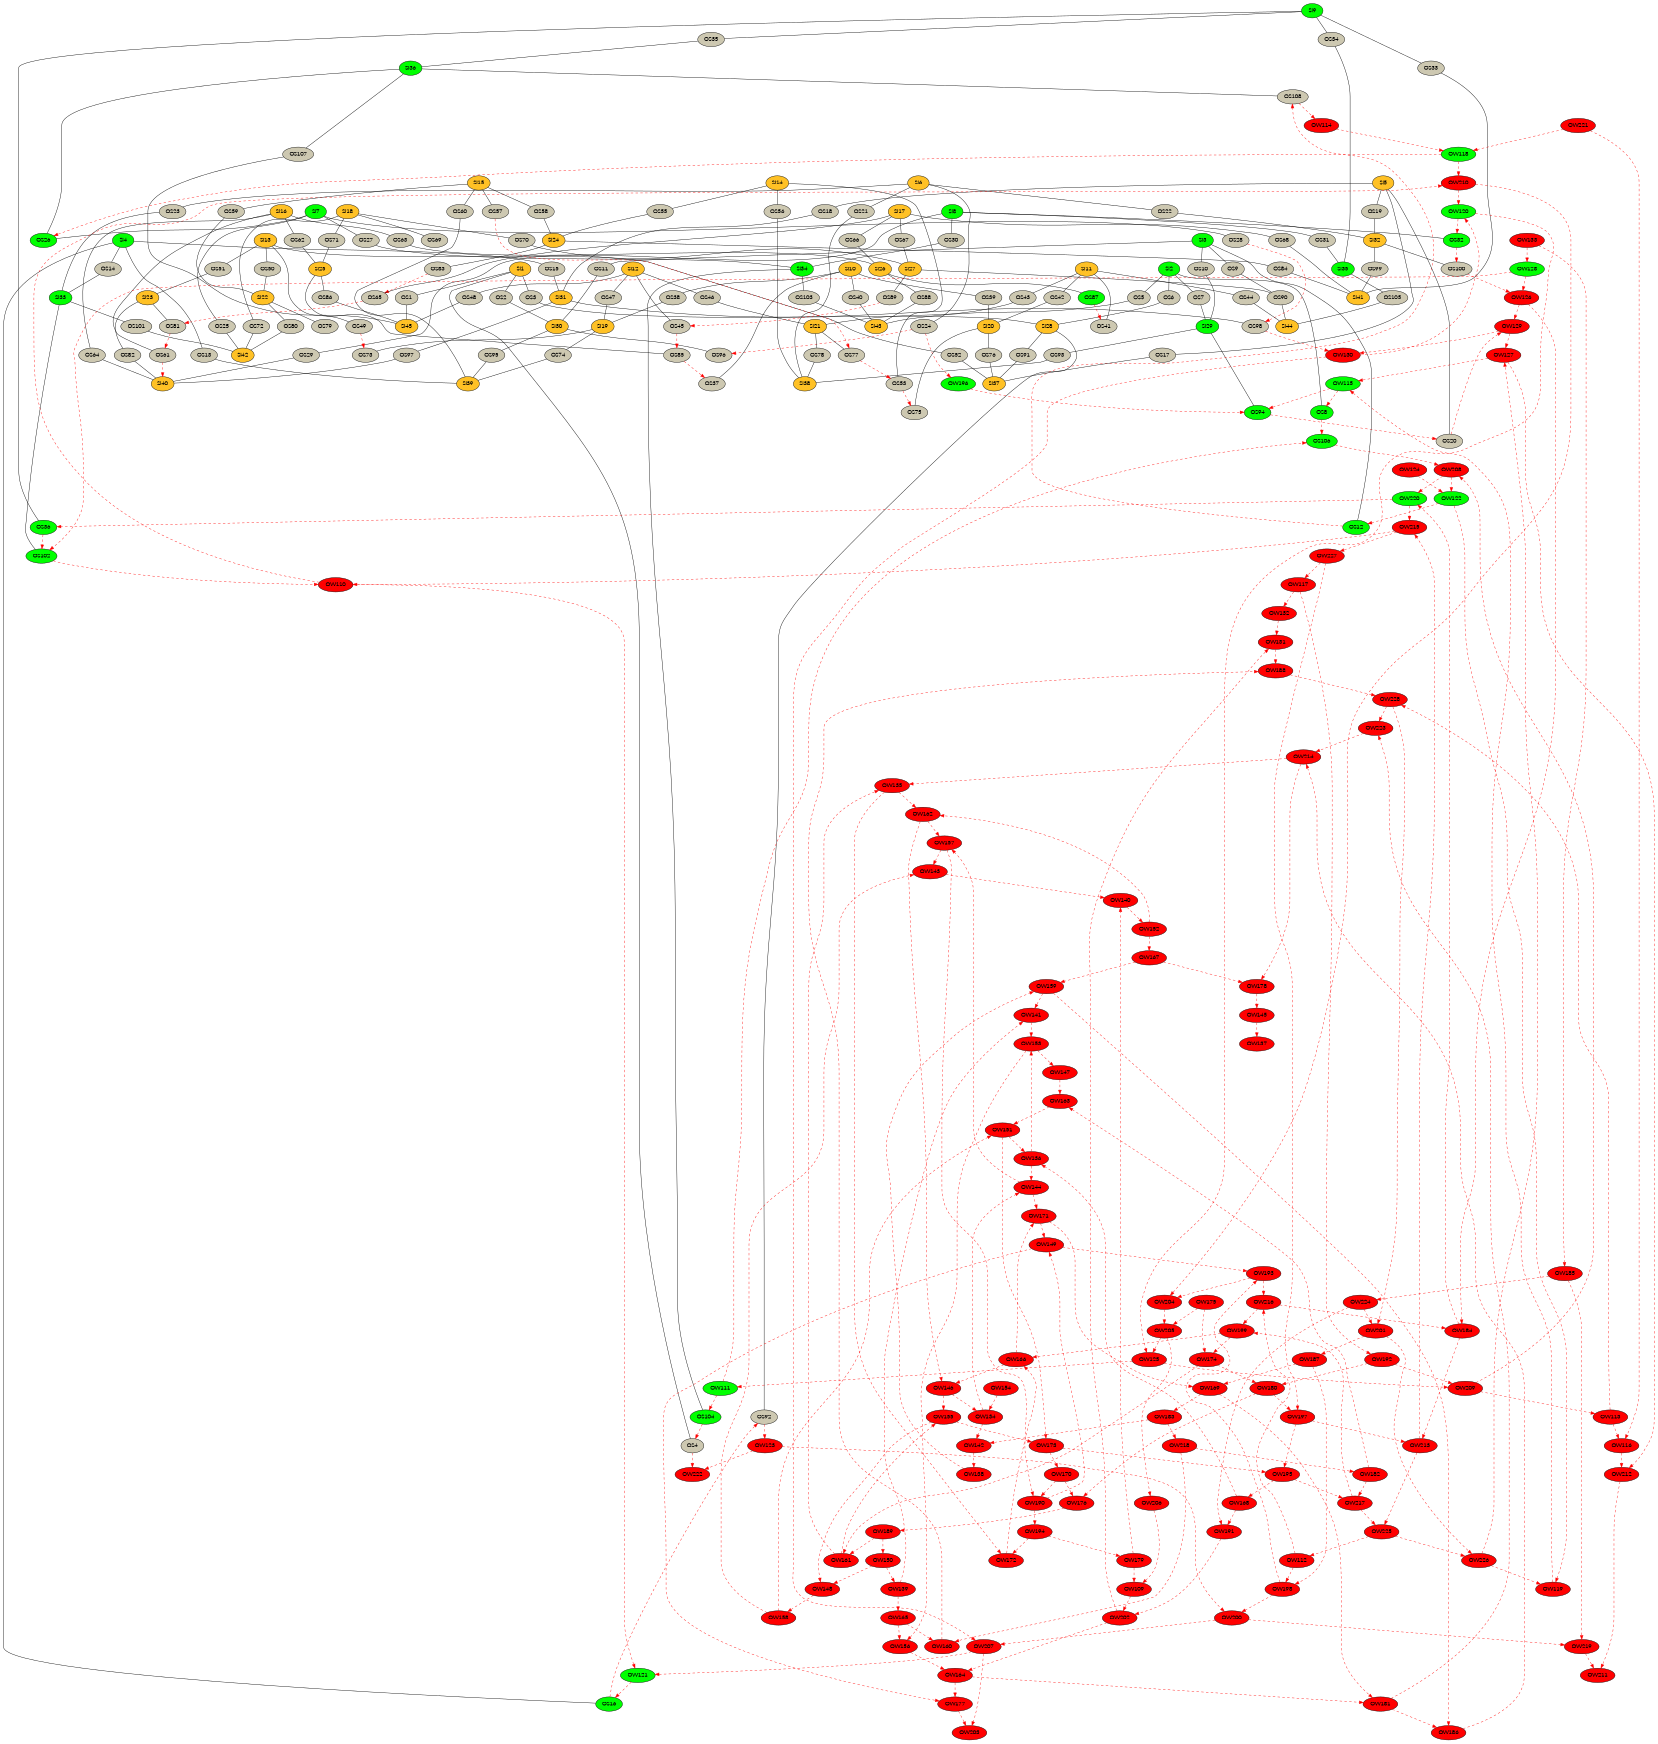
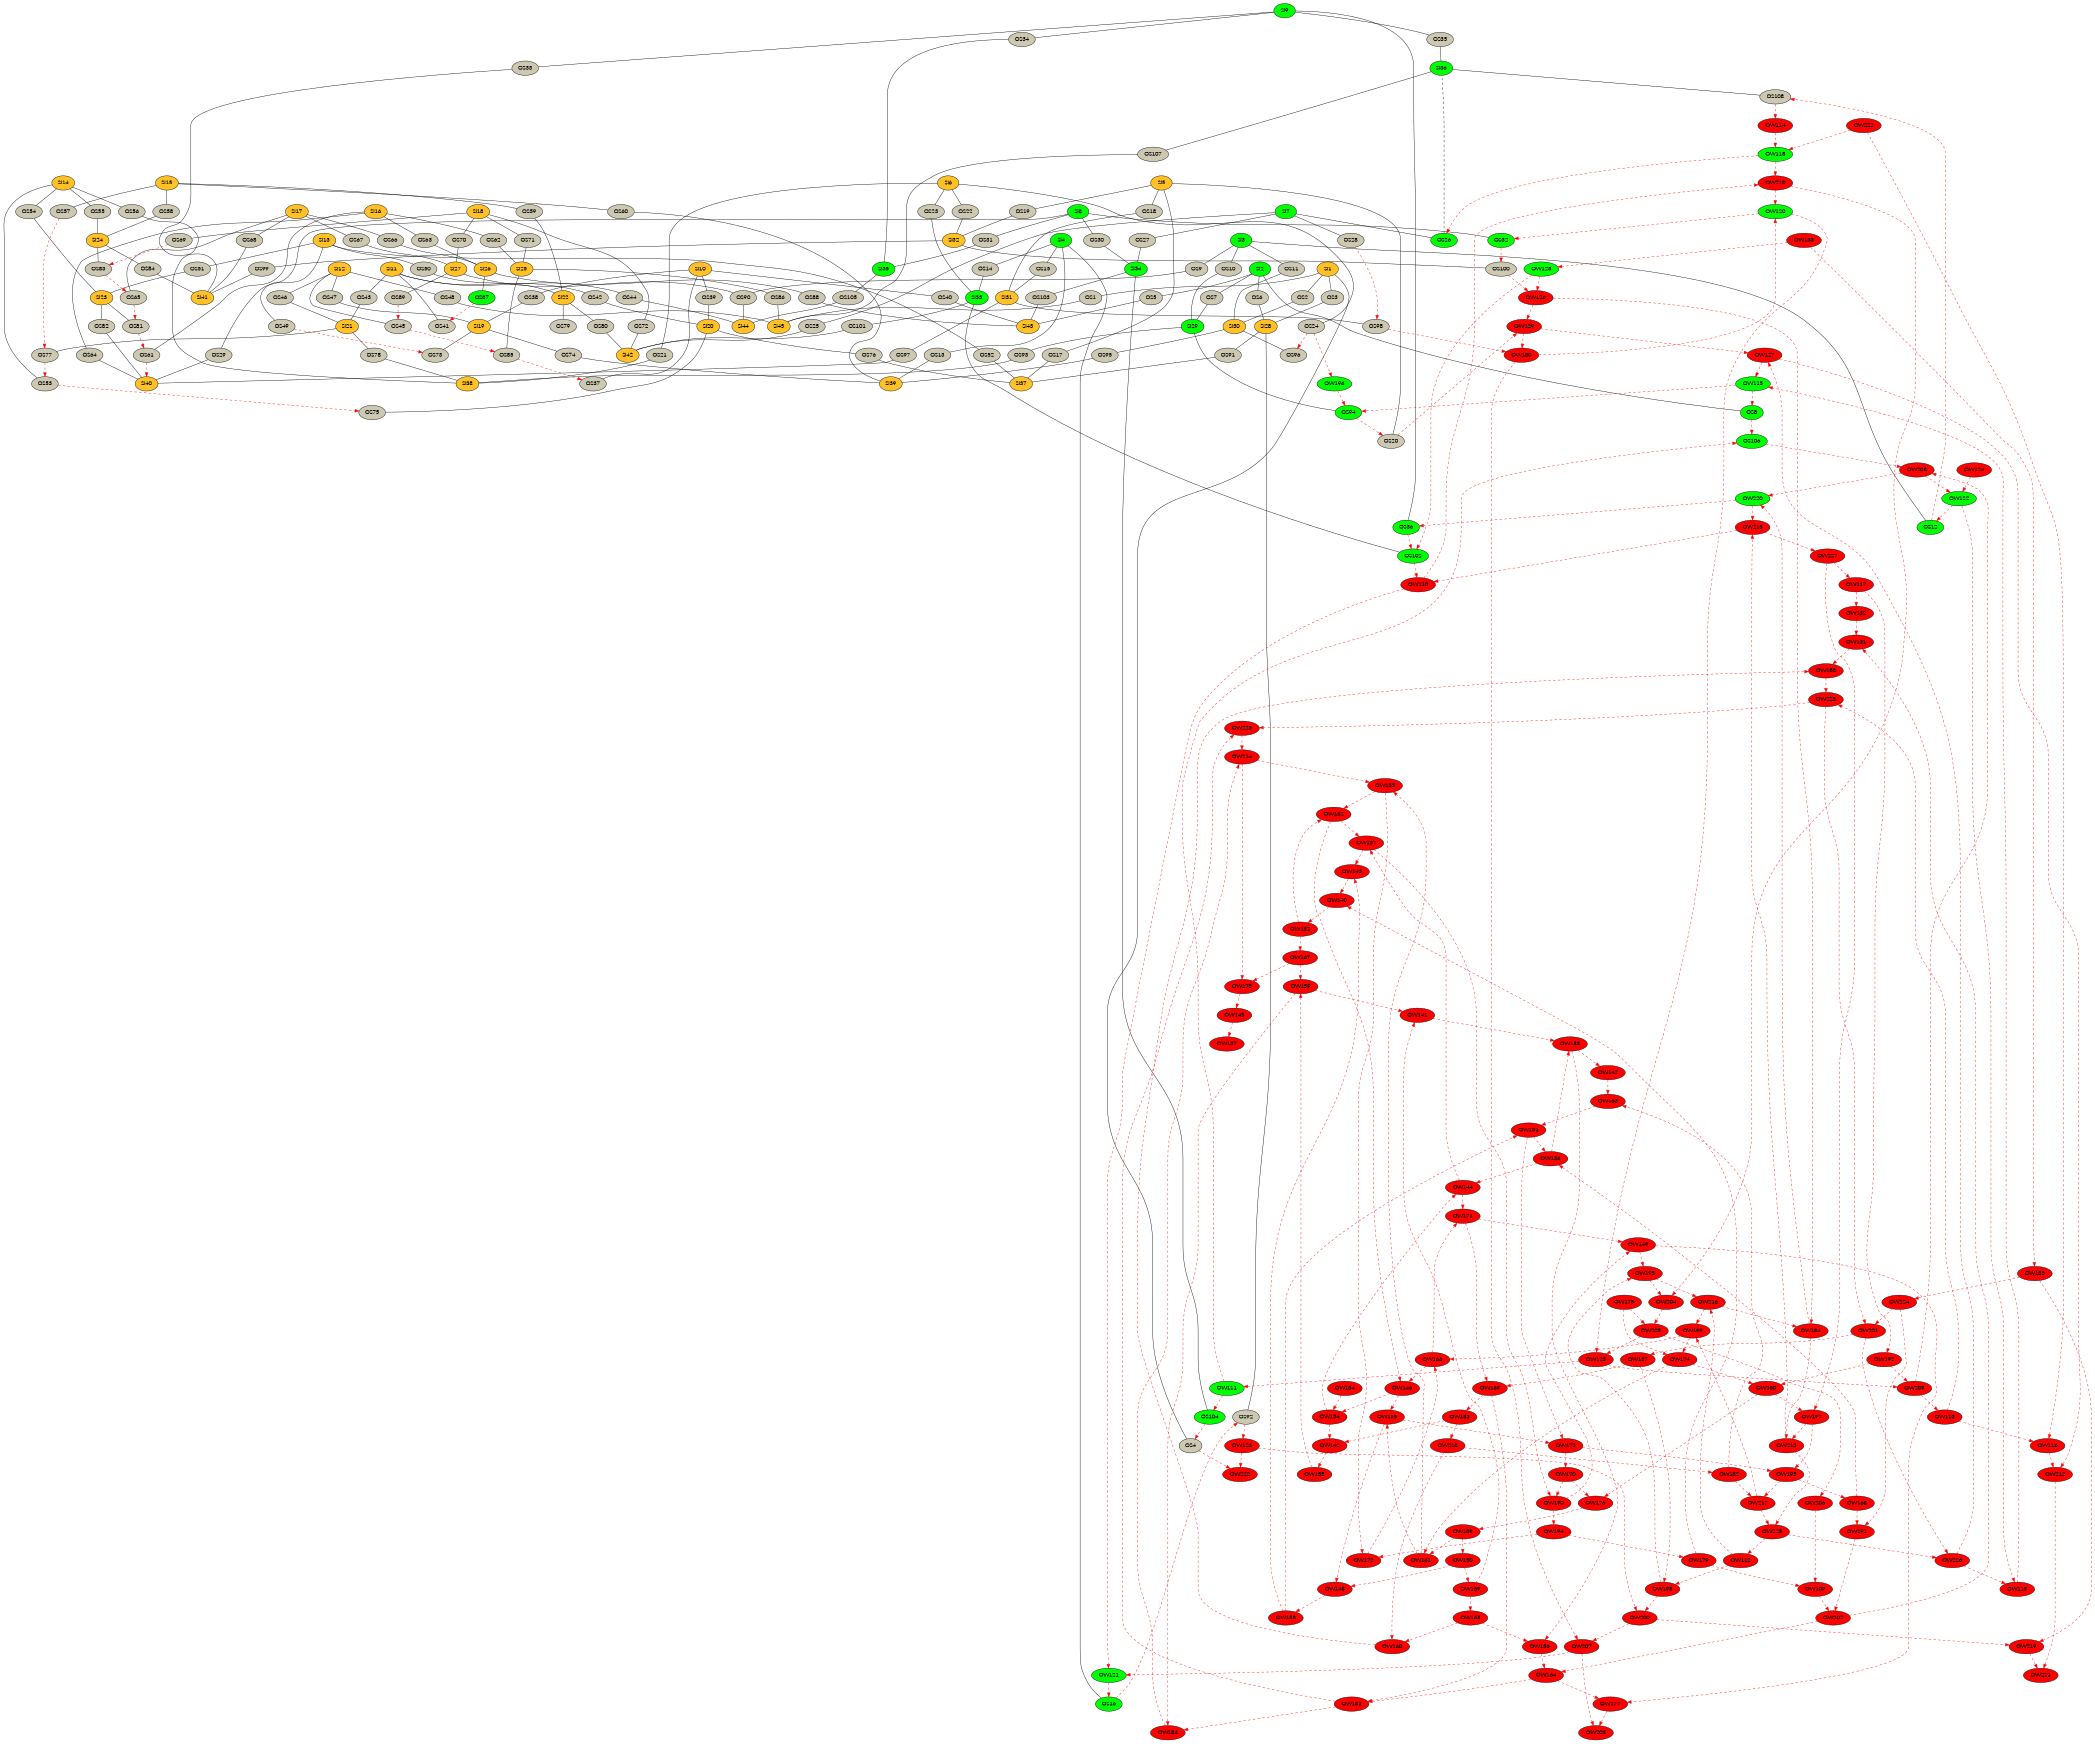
(172, 90) -> (1444, 154)
none -> (29, 212)
none -> (132, 257)
